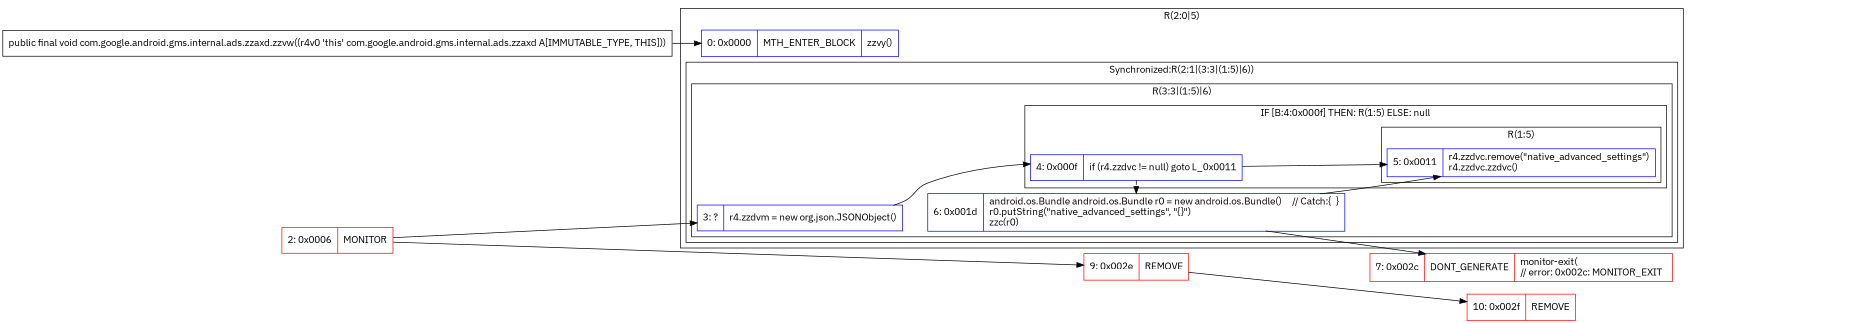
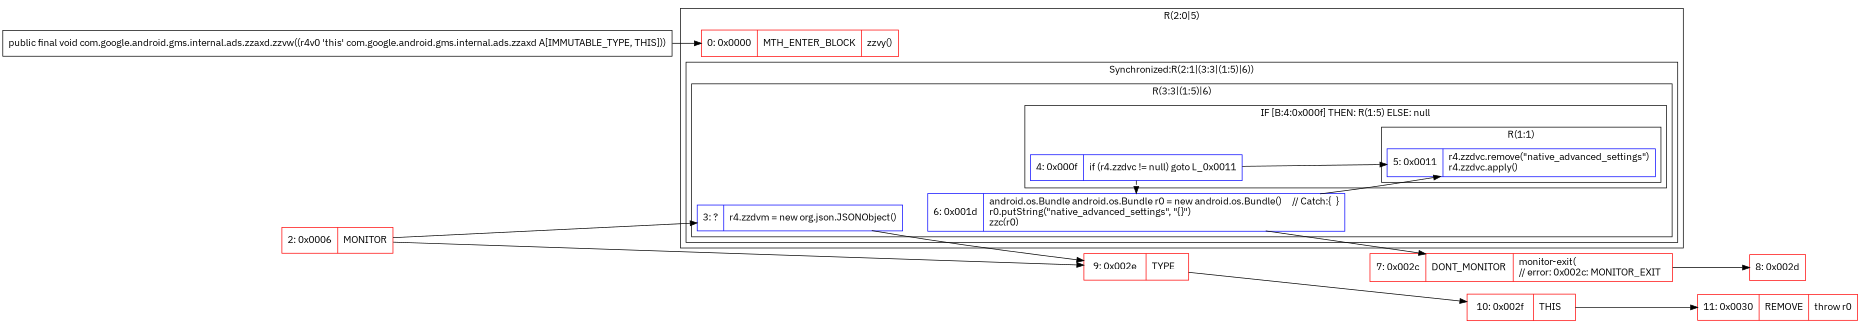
(800, 43) -> (800, 43)
(1521, 135) -> (1521, 135)
(1484, 168) -> (1484, 168)
(954, 175) -> (1020, 253)
(1164, 267) -> (1164, 267)
(1470, 267) -> (1469, 267)
none -> (1778, 268)
(1551, 307) -> (1550, 307)
none -> (1778, 307)
